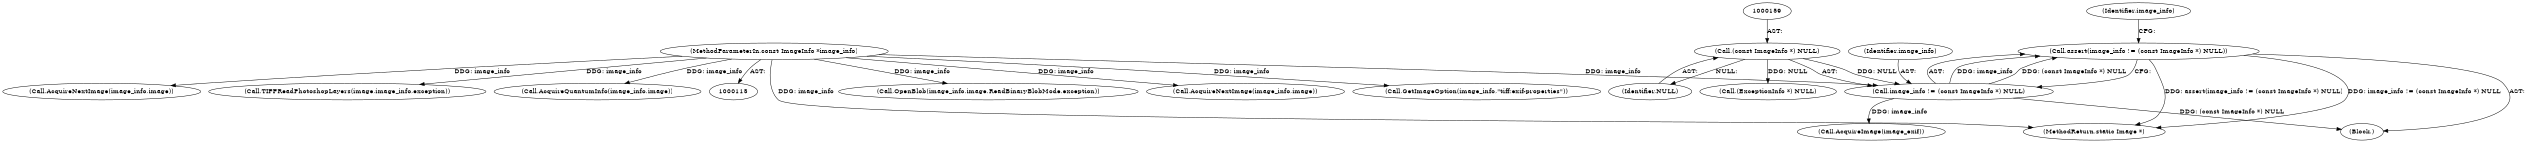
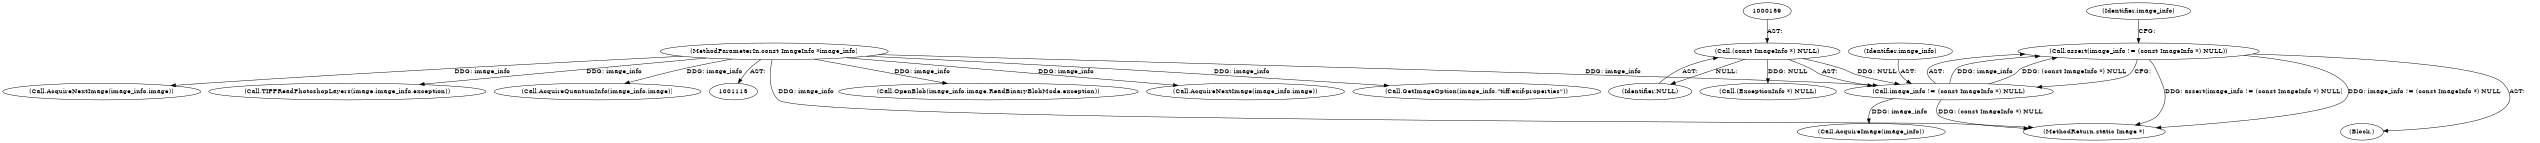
(734, 92) -> (734, 92)
(2175, 114) -> (1954, 121)
(1871, 132) -> (1871, 132)
